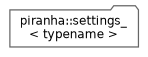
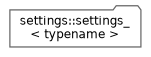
(74, 28) -> (75, 28)
